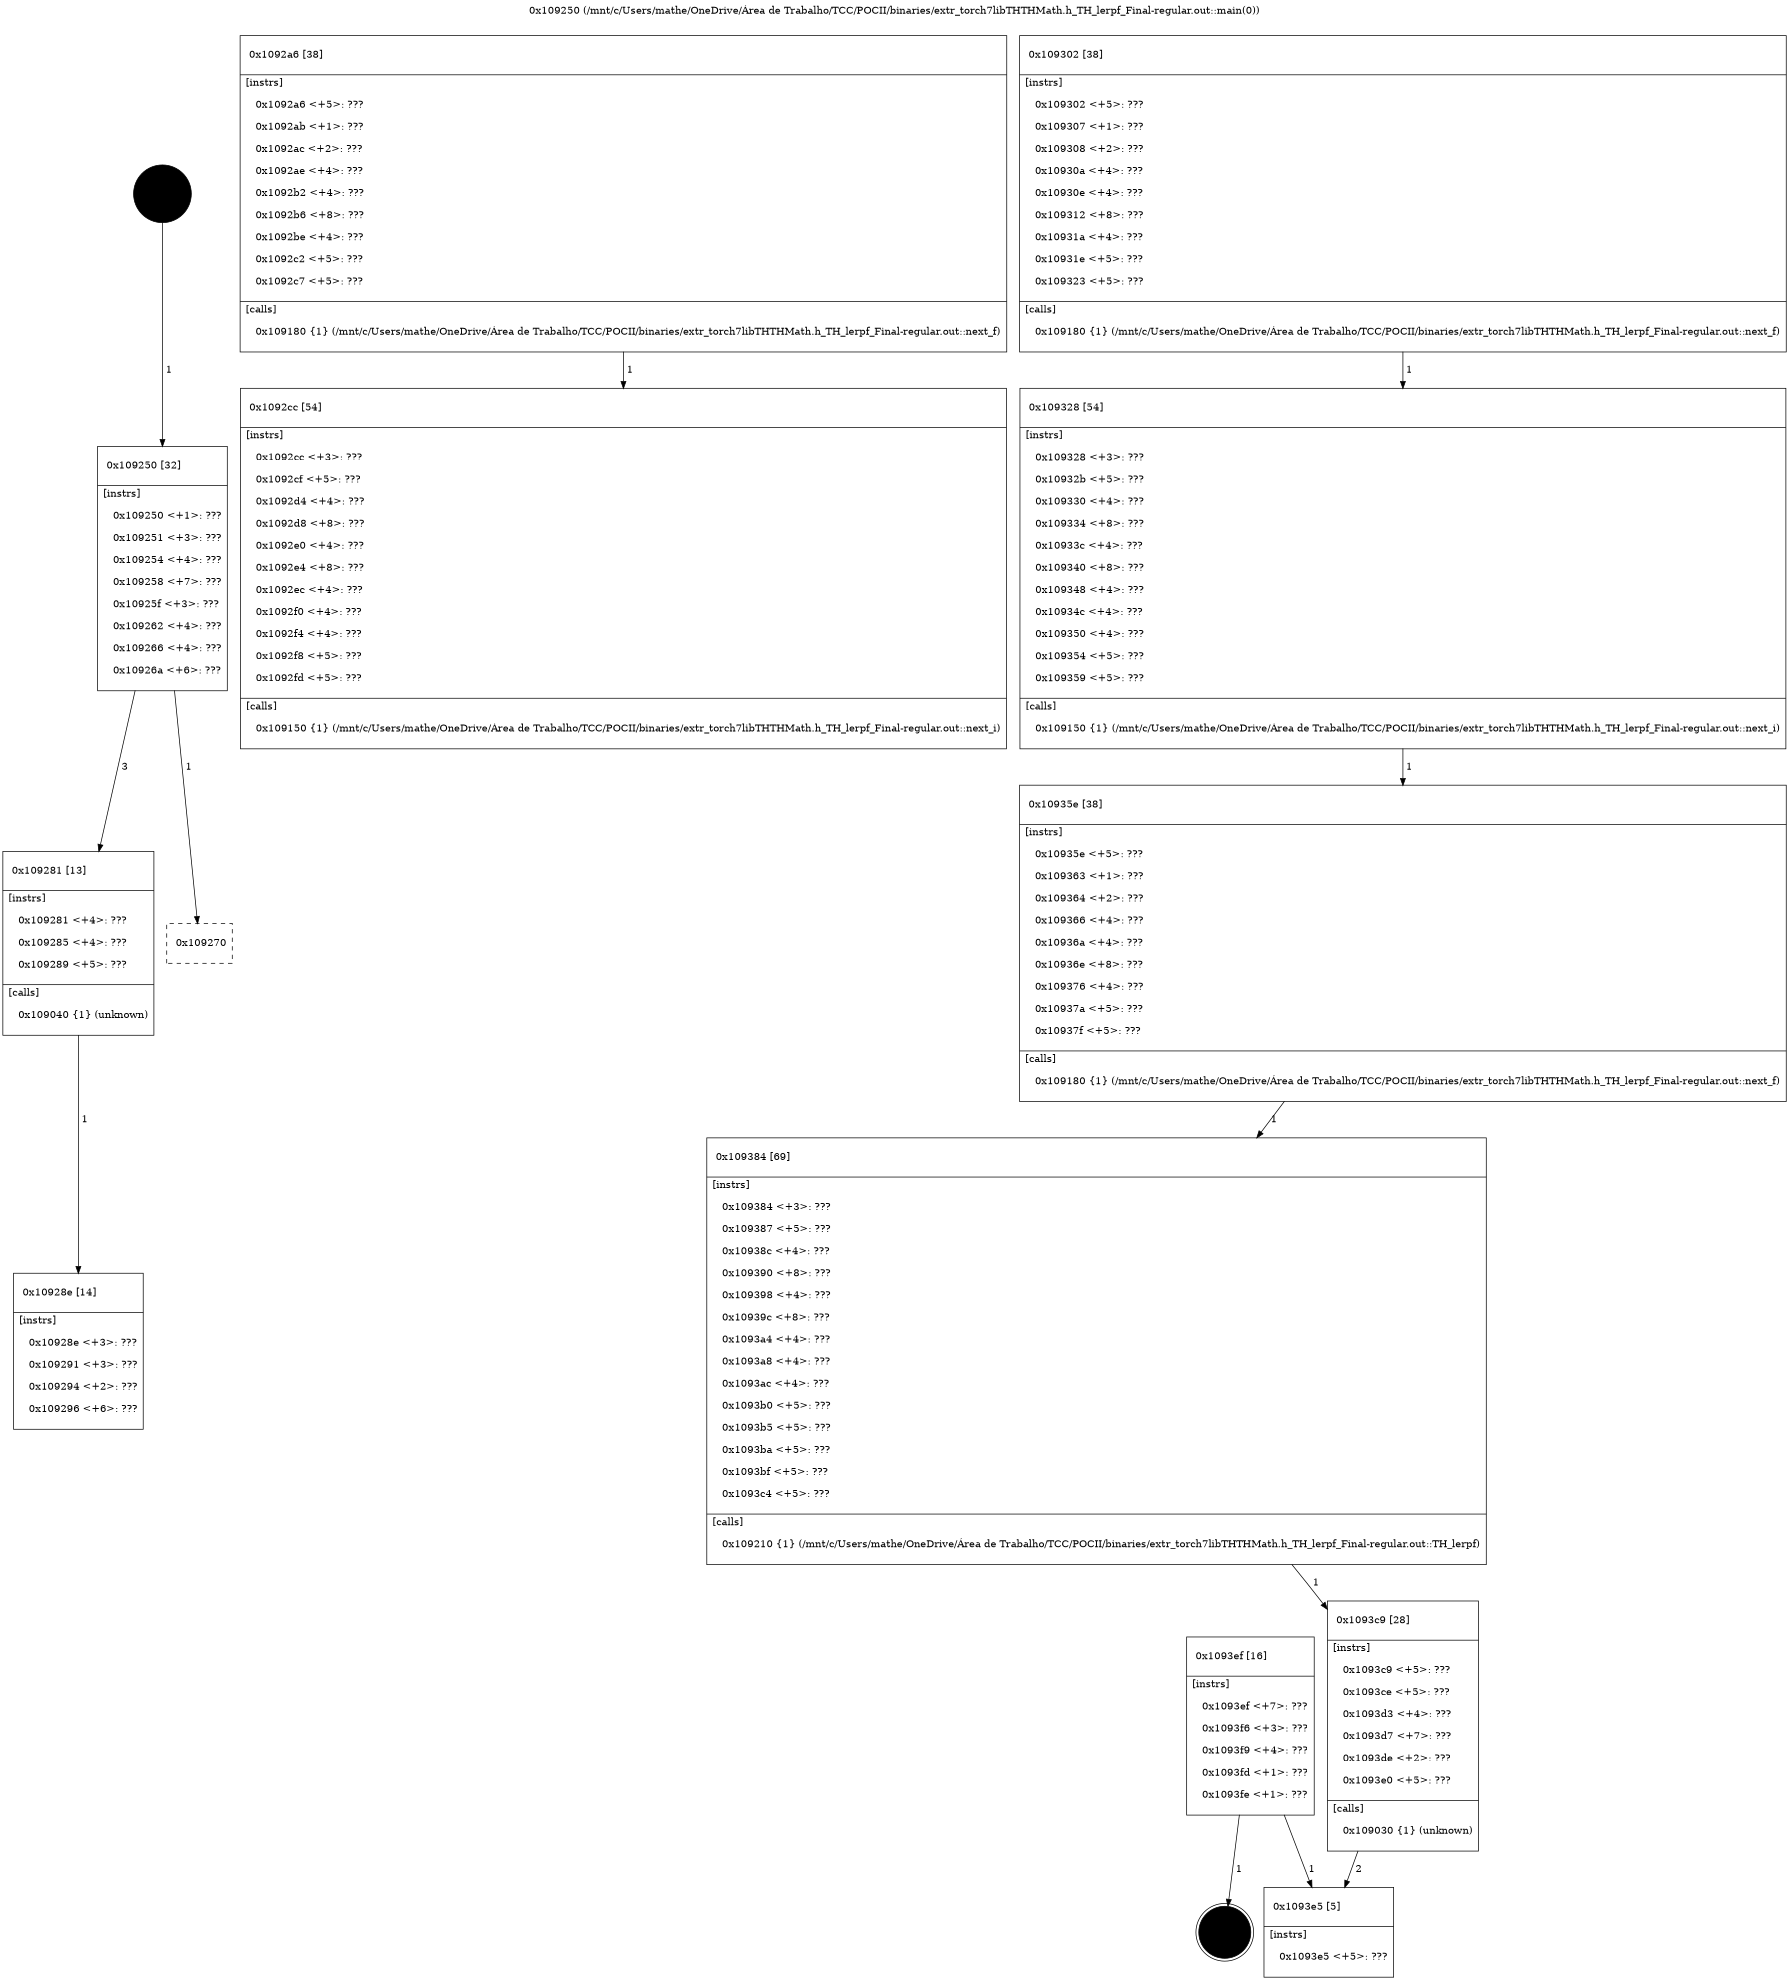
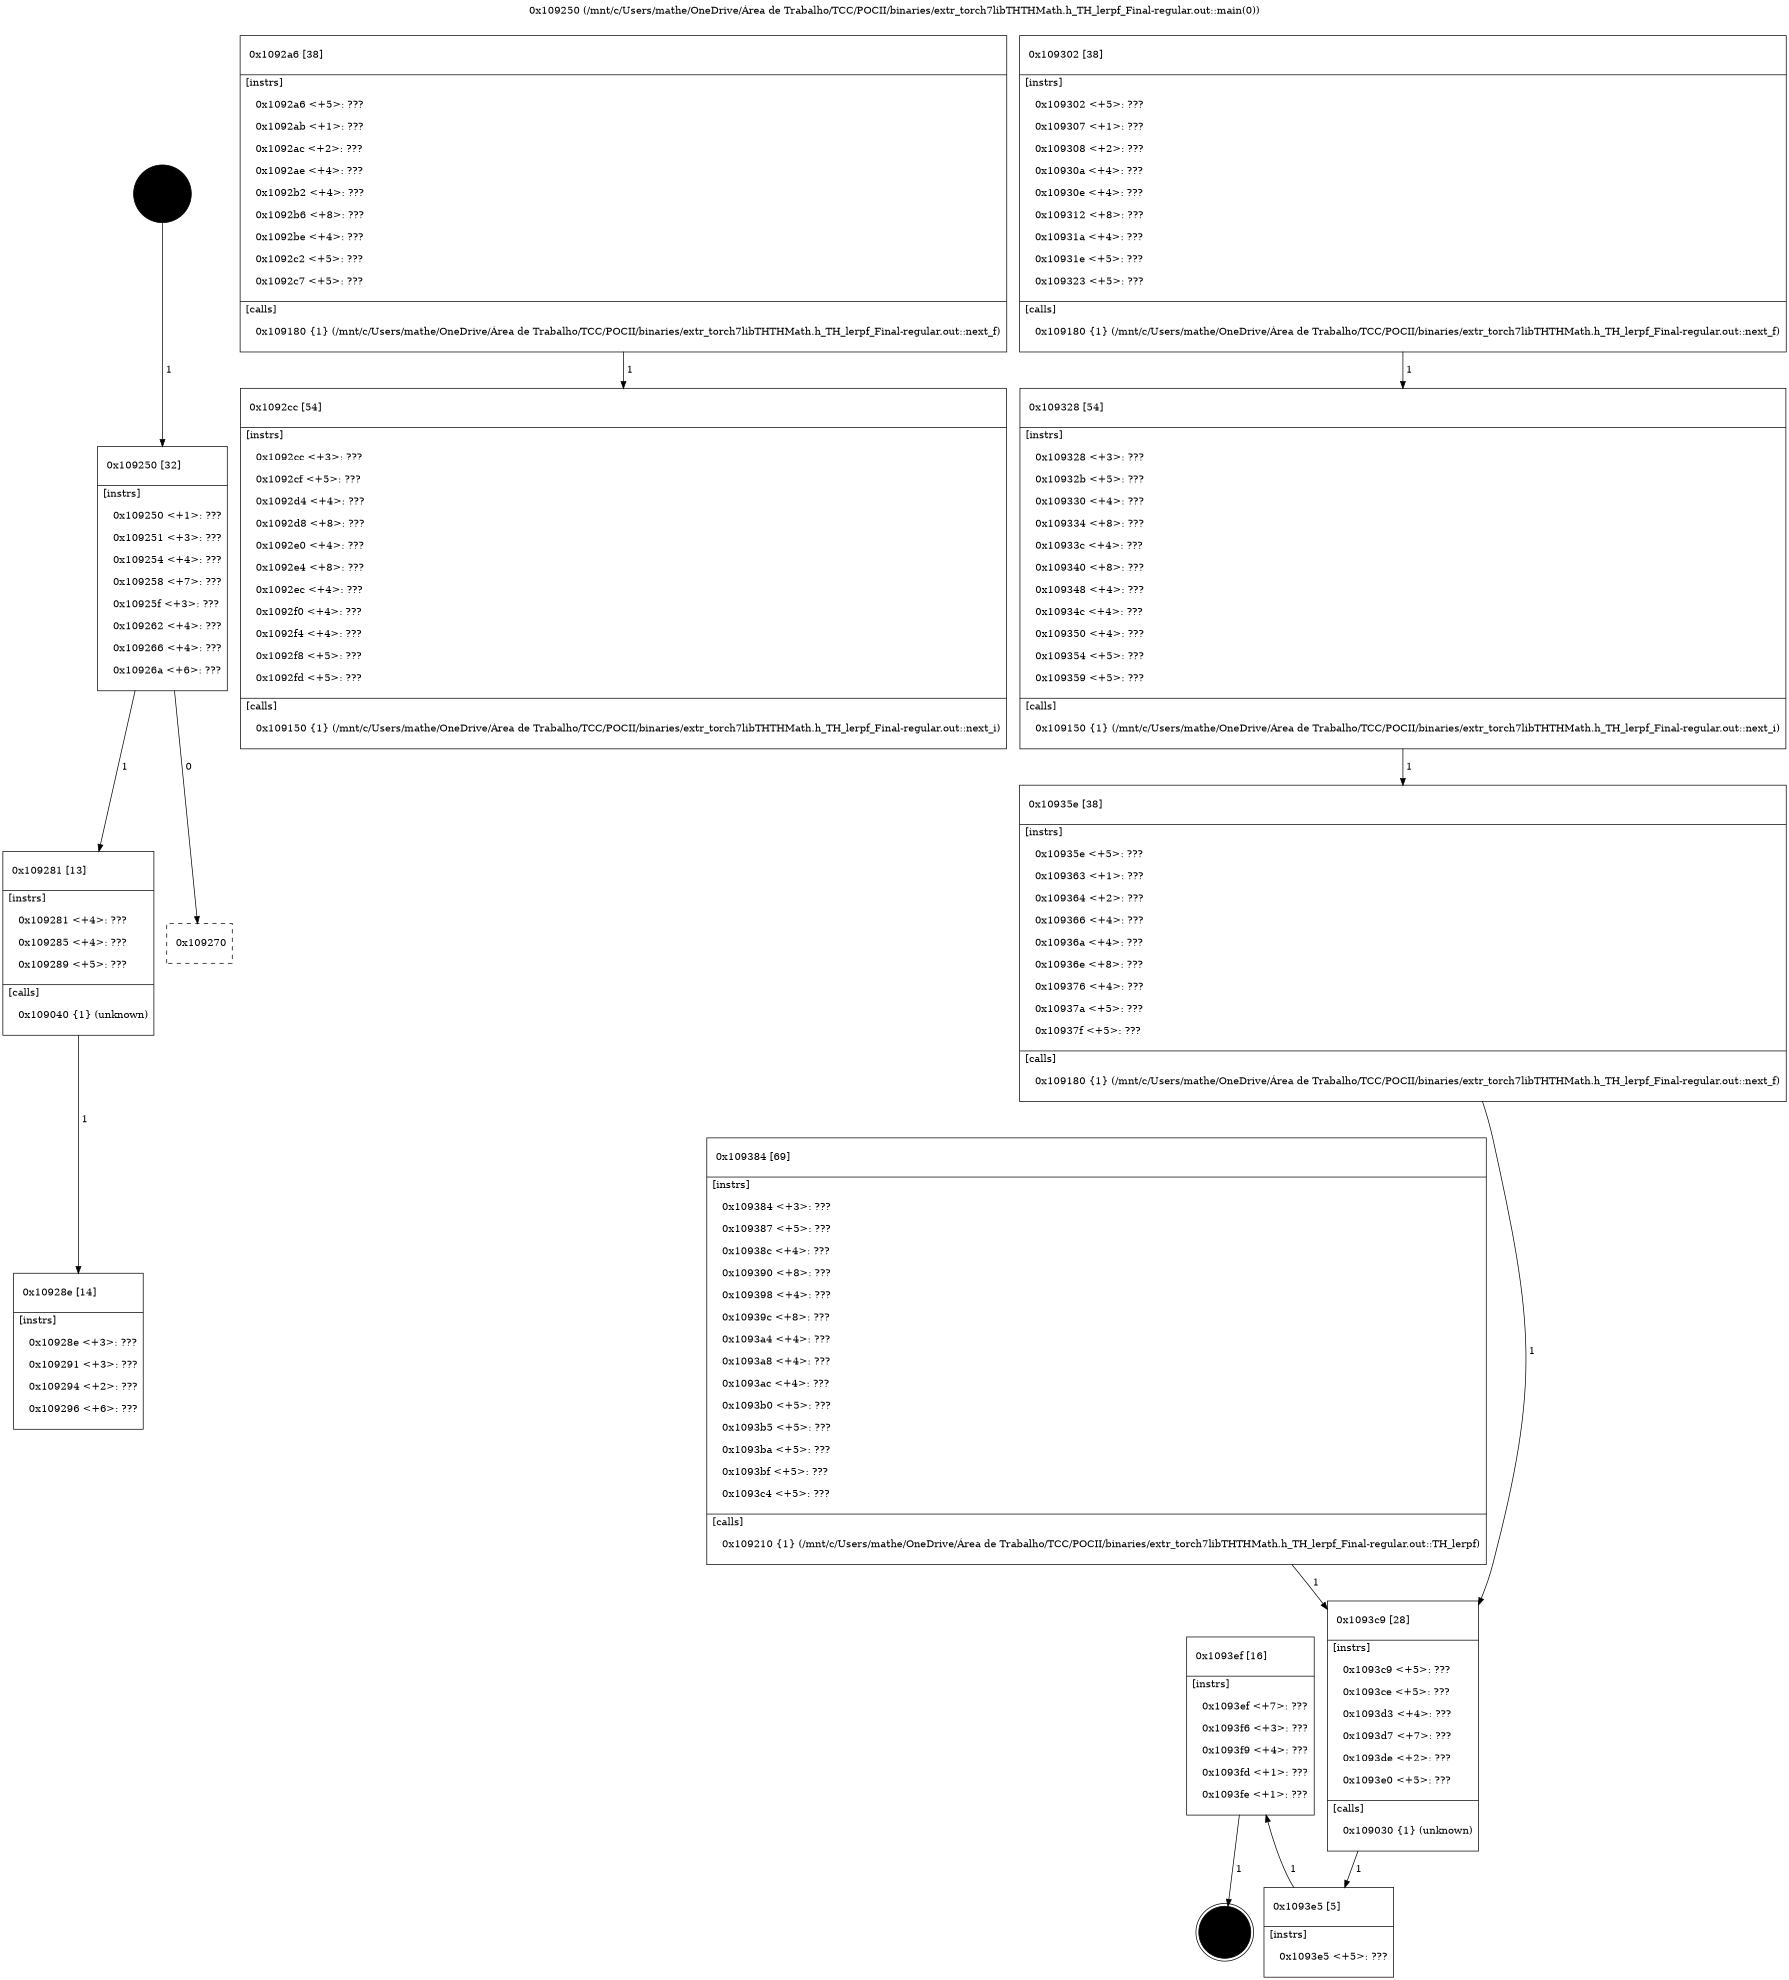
(123, 767) -> (123, 767)
(187, 767) -> (187, 767)
(1273, 1117) -> (1526, 1350)
(1297, 1848) -> (1279, 1856)
(1357, 1869) -> (1357, 1869)
